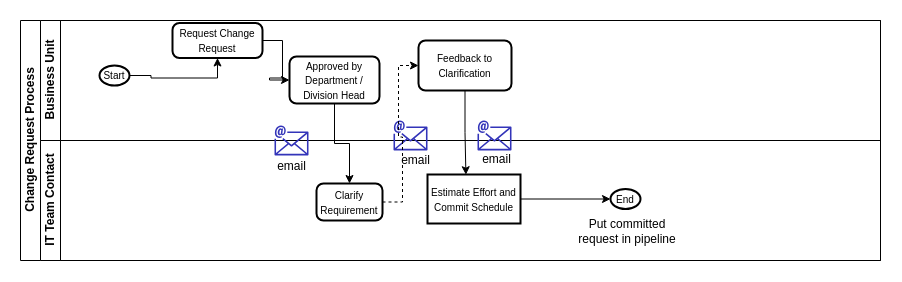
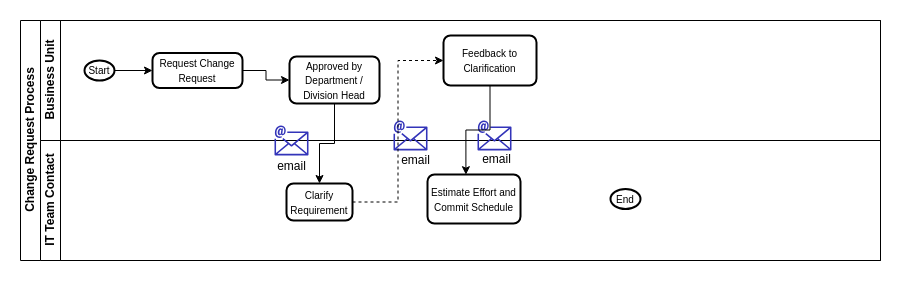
(218, 41) -> (198, 71)
(465, 66) -> (490, 61)
(115, 76) -> (100, 71)
(474, 199) -> (474, 199)
(562, 199) -> none
(350, 202) -> (320, 202)
(628, 232) -> none
